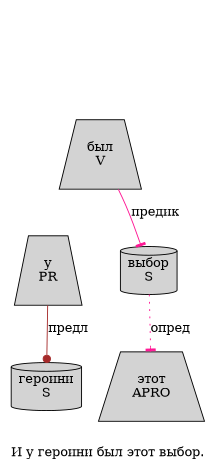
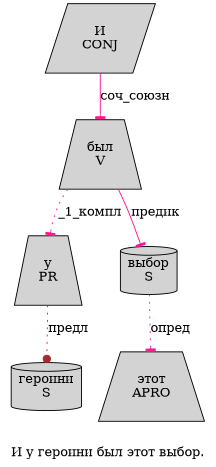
none -> (100, 38)
none -> (57, 209)
(47, 330) -> (47, 330)
